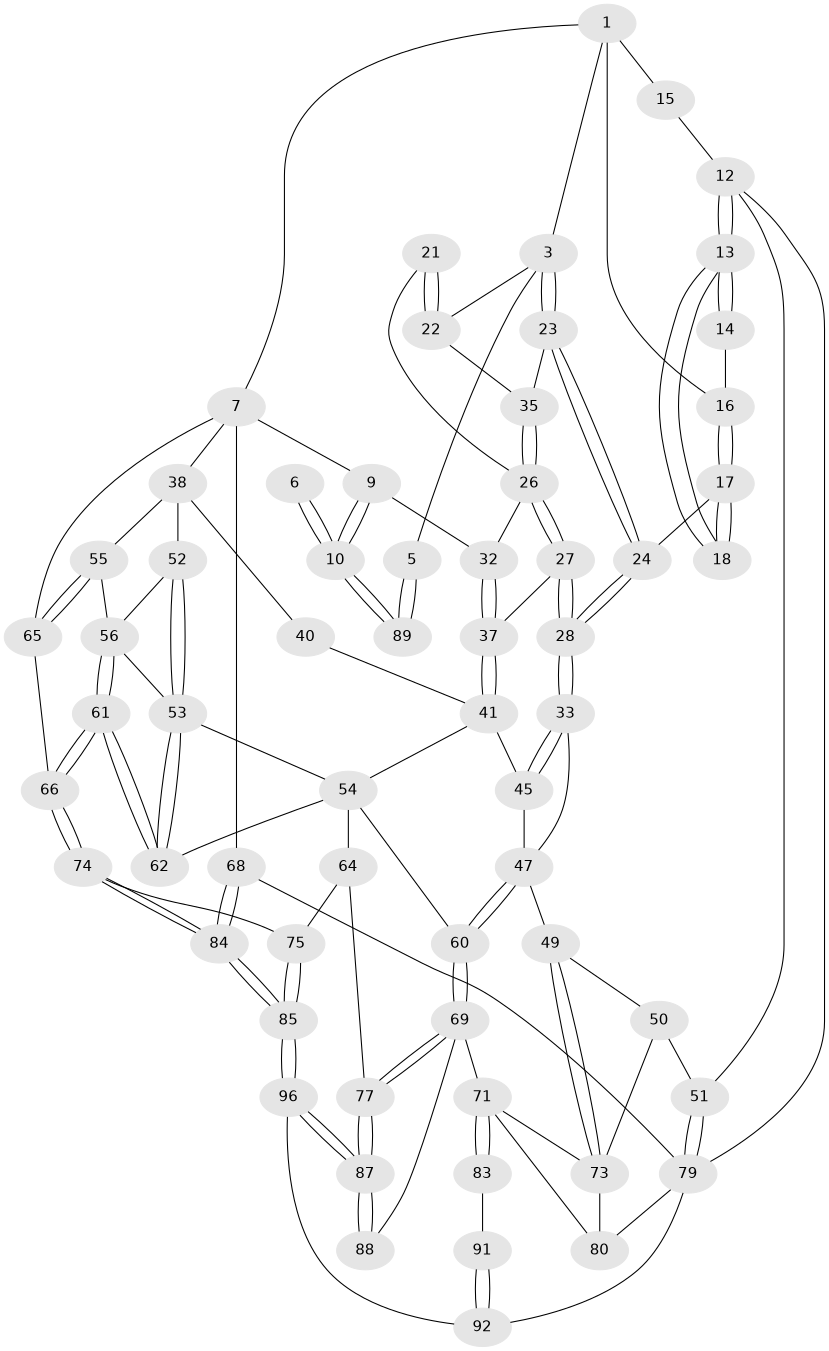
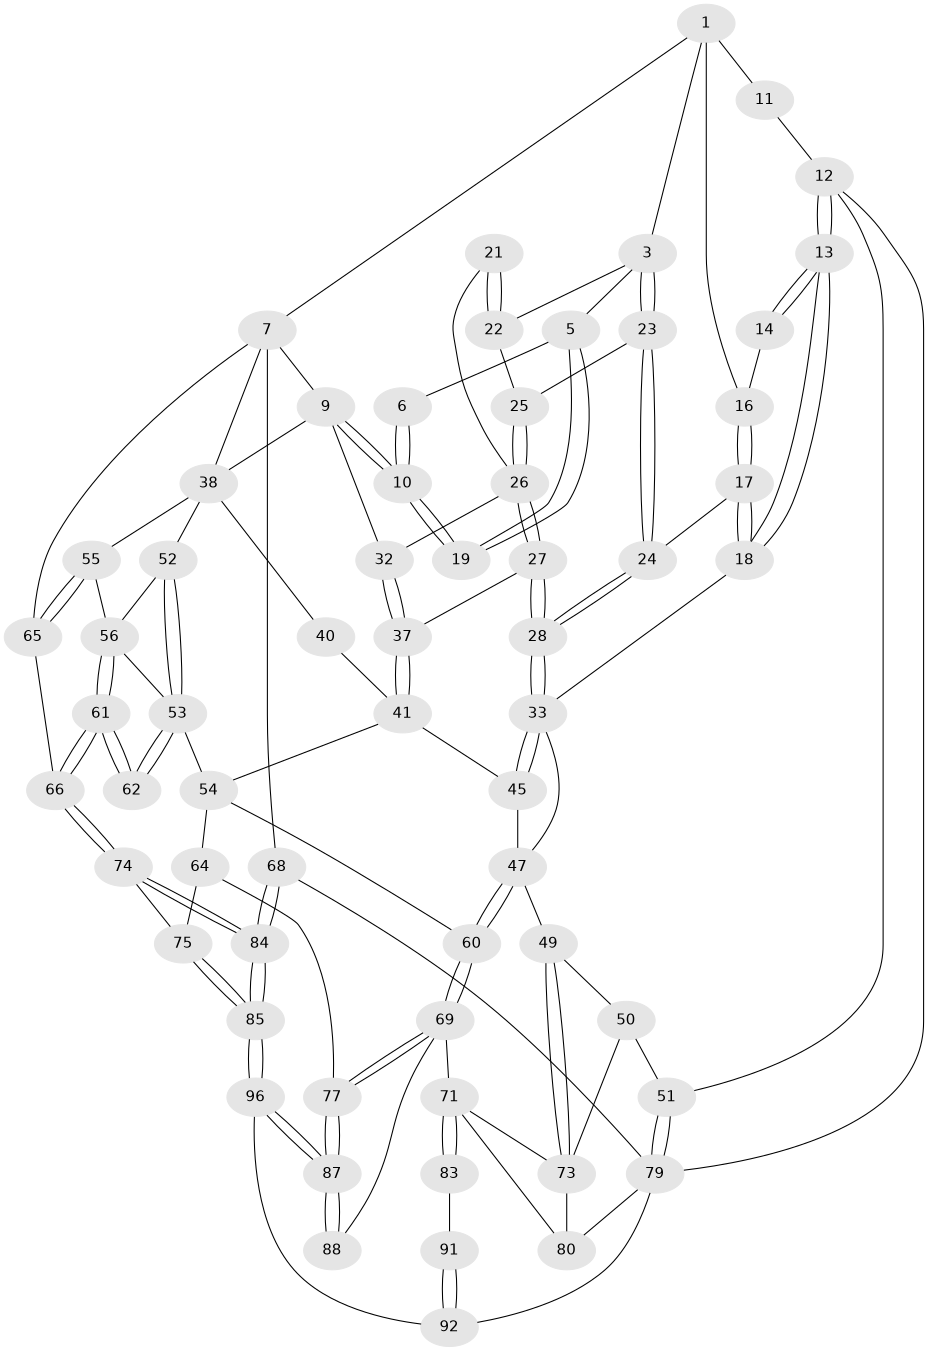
(666, 100) -> (765, 100)
none -> (487, 369)
(529, 407) -> (520, 407)
none -> (275, 440)
(403, 637) -> (461, 560)
none -> (641, 637)
(252, 826) -> none
